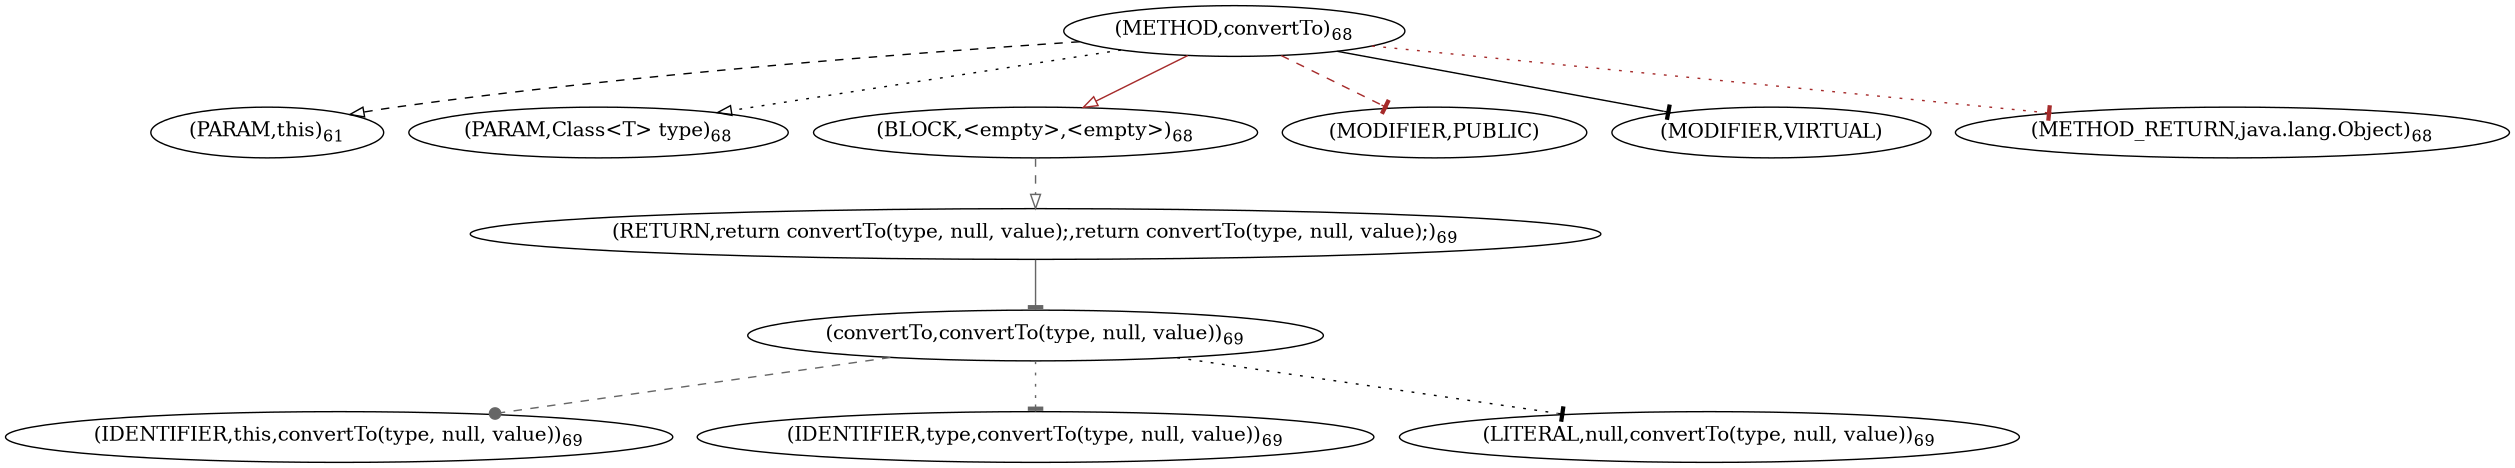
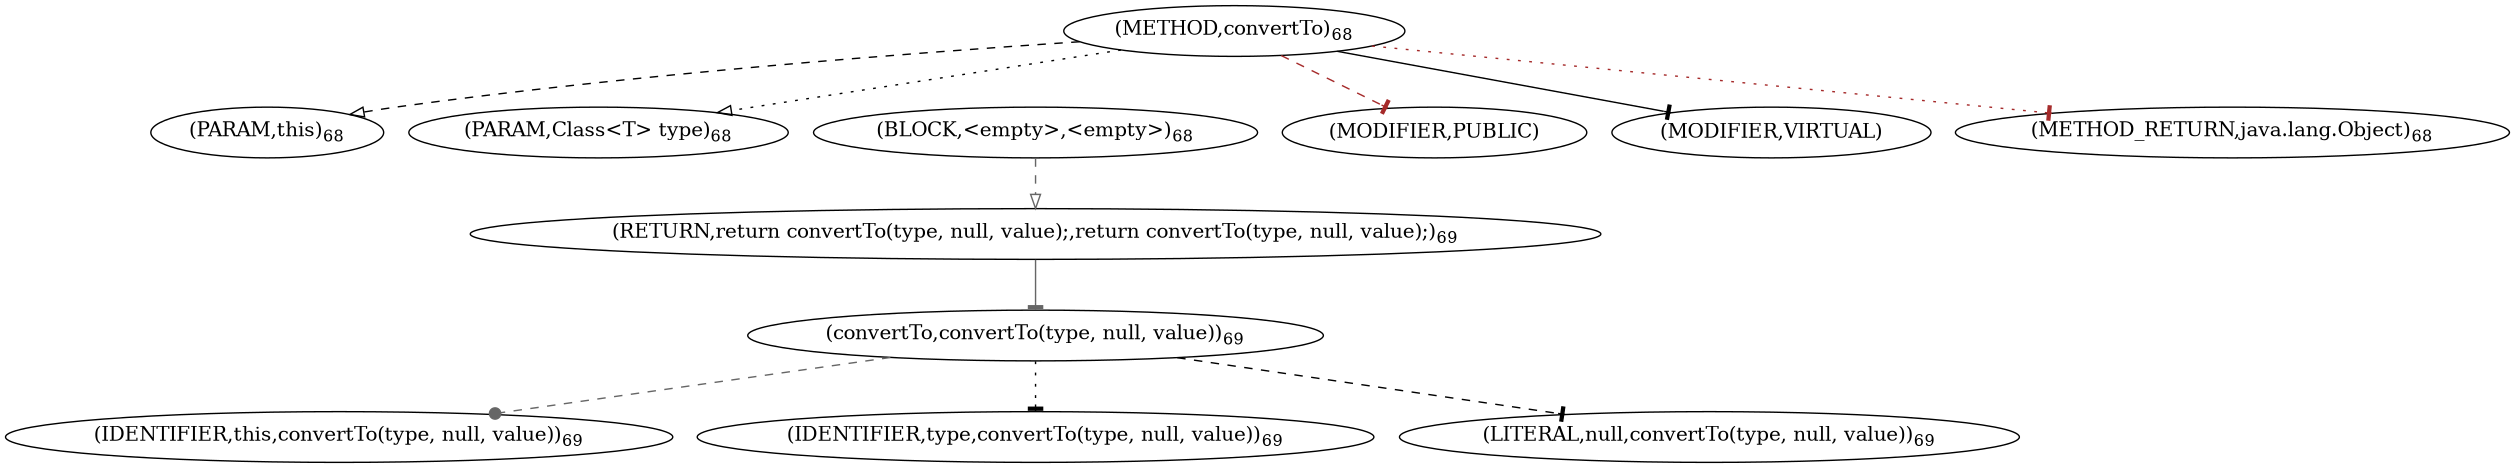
(1142, 78) -> none
(334, 130) -> (334, 130)
(1036, 383) -> (1036, 383)
(1367, 386) -> (1367, 386)
